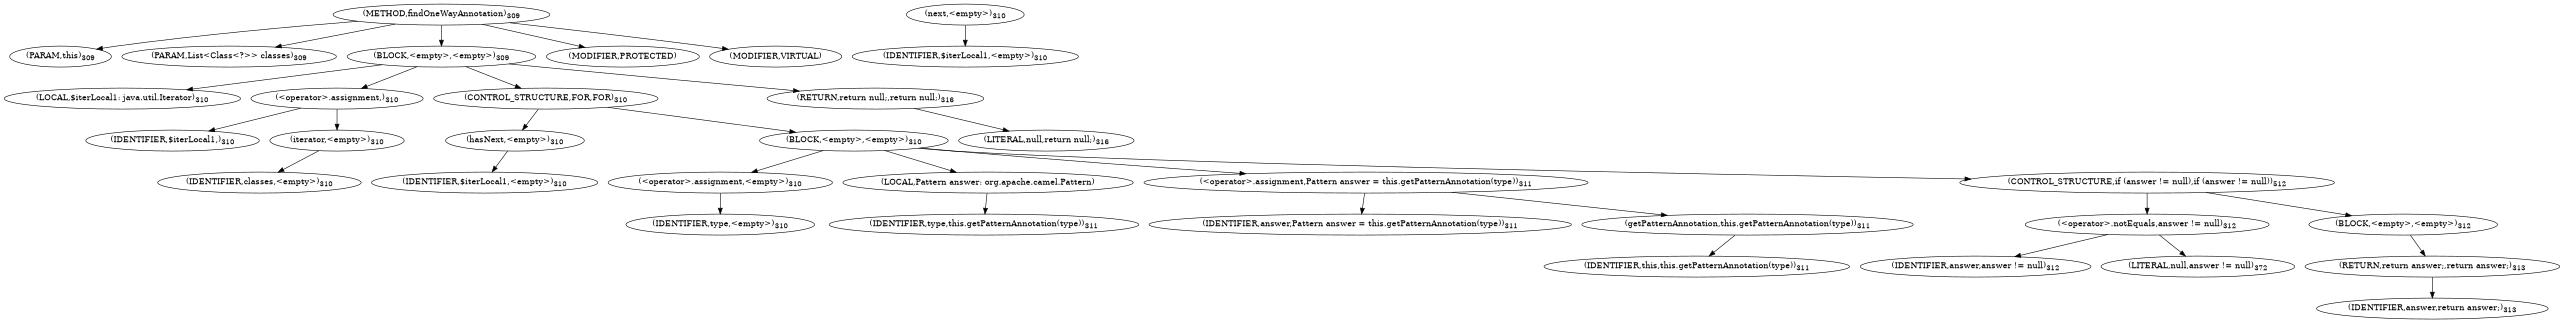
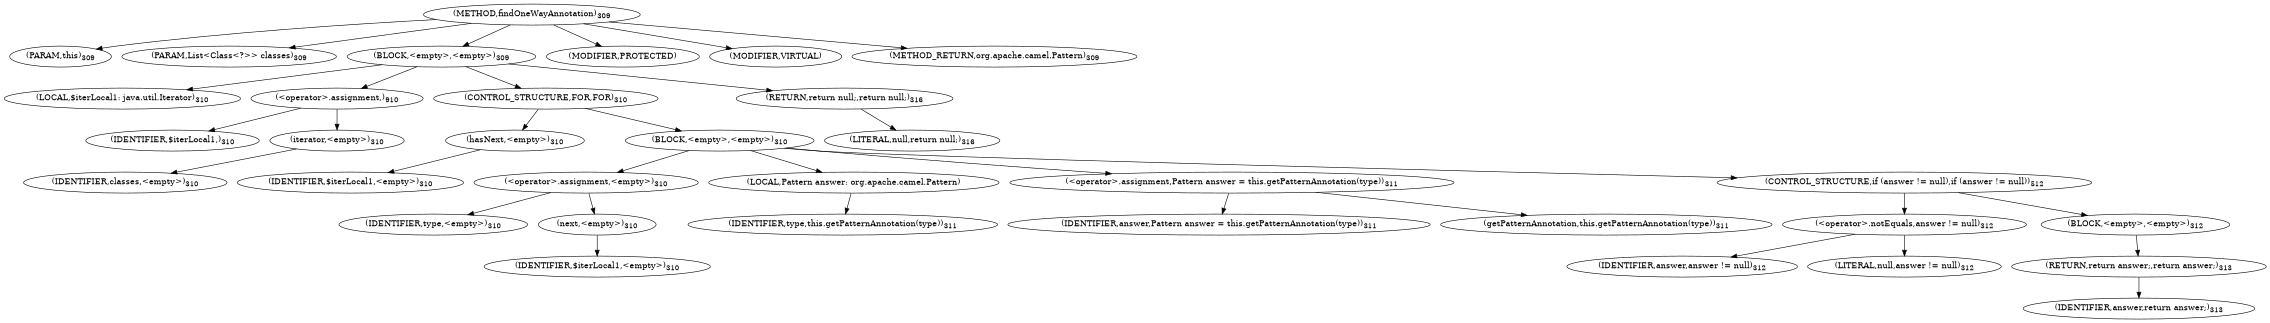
none -> (994, 57)
(392, 98) -> (392, 98)
none -> (591, 201)
(2261, 266) -> (1967, 266)
(1697, 267) -> none
